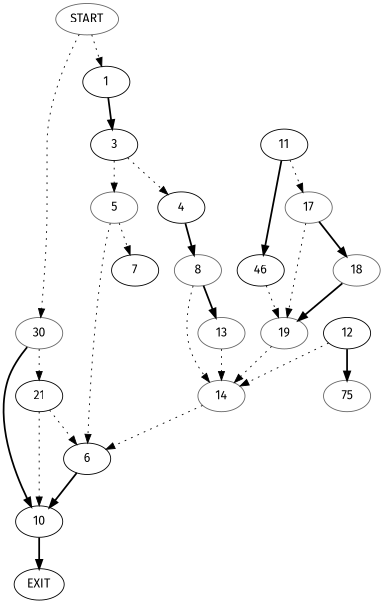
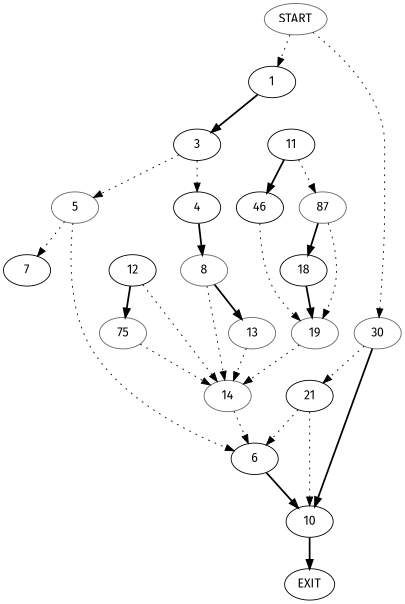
(309, 208) -> (323, 208)
(357, 270) -> (304, 270)
none -> (171, 362)
